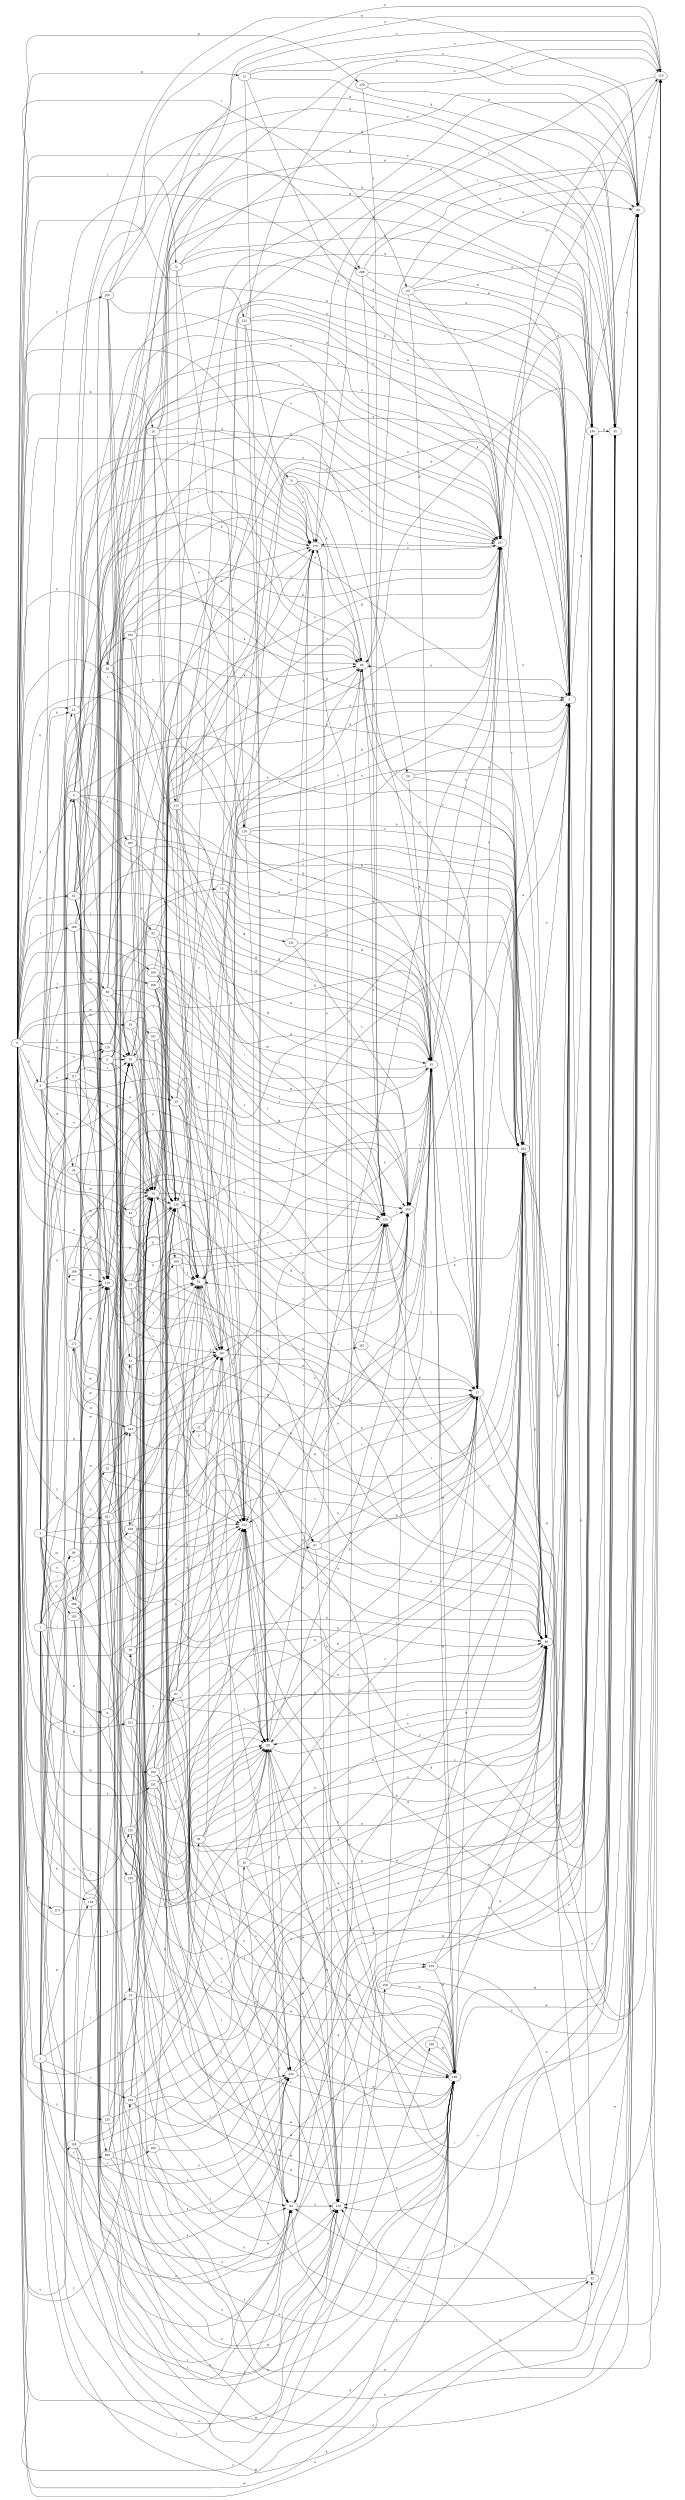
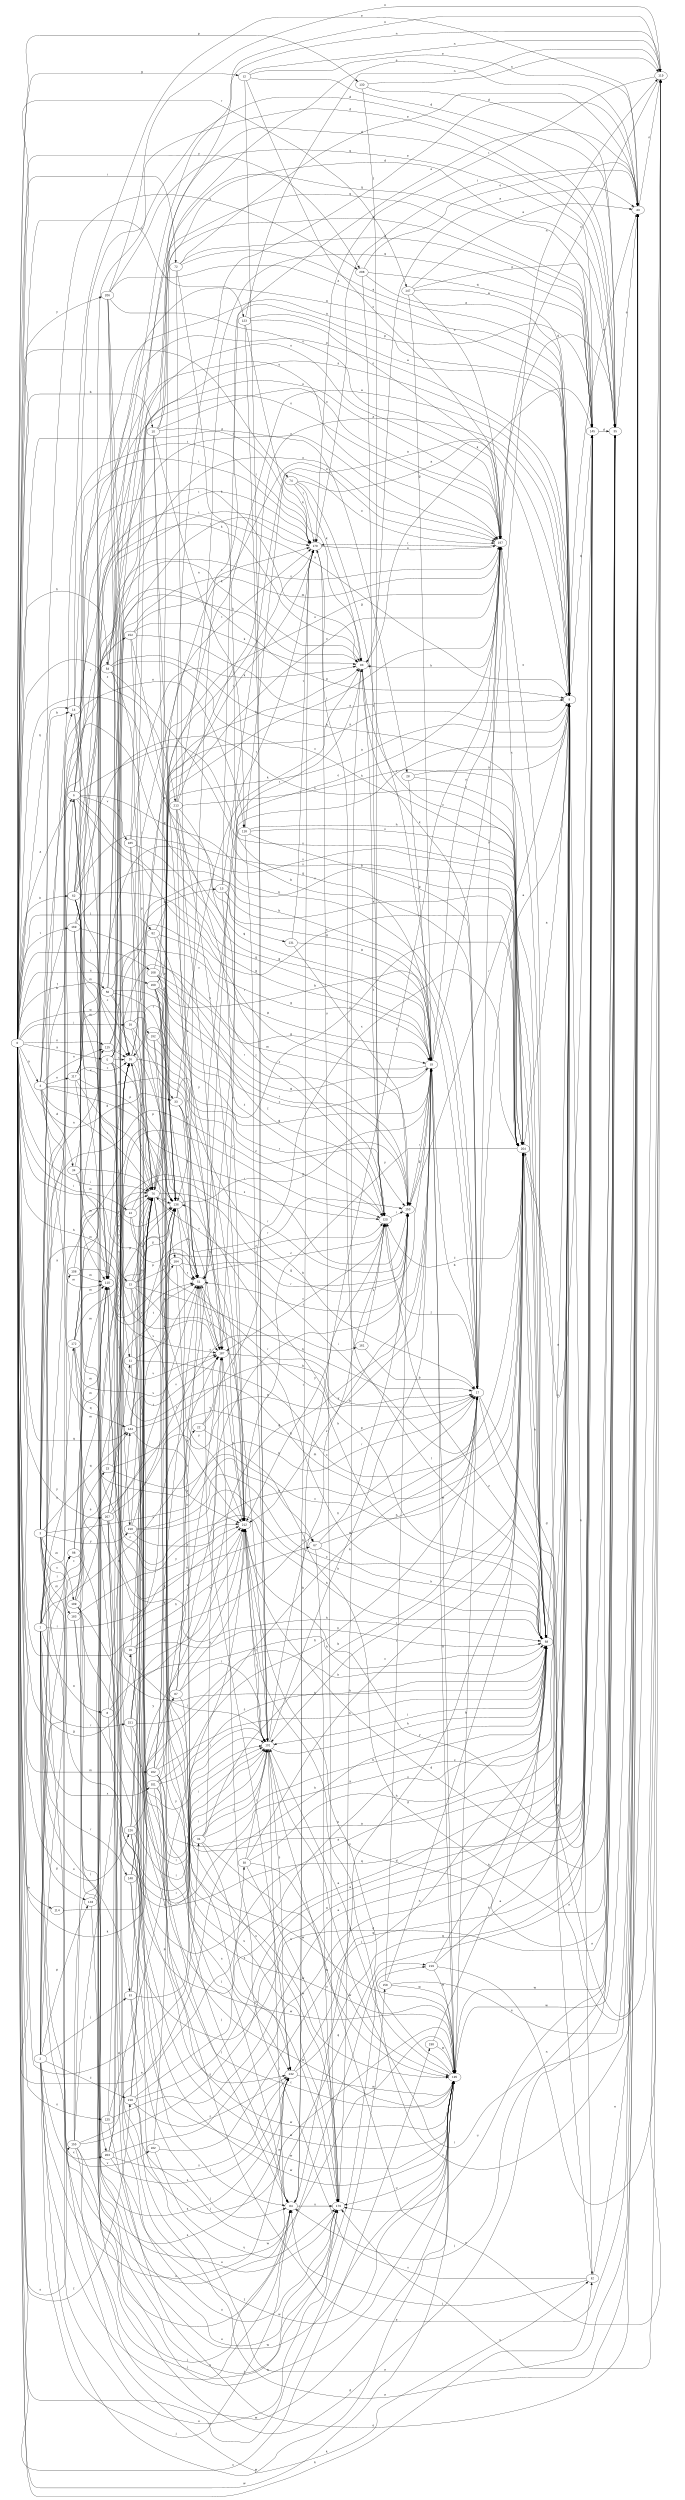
none -> (436, 814)
